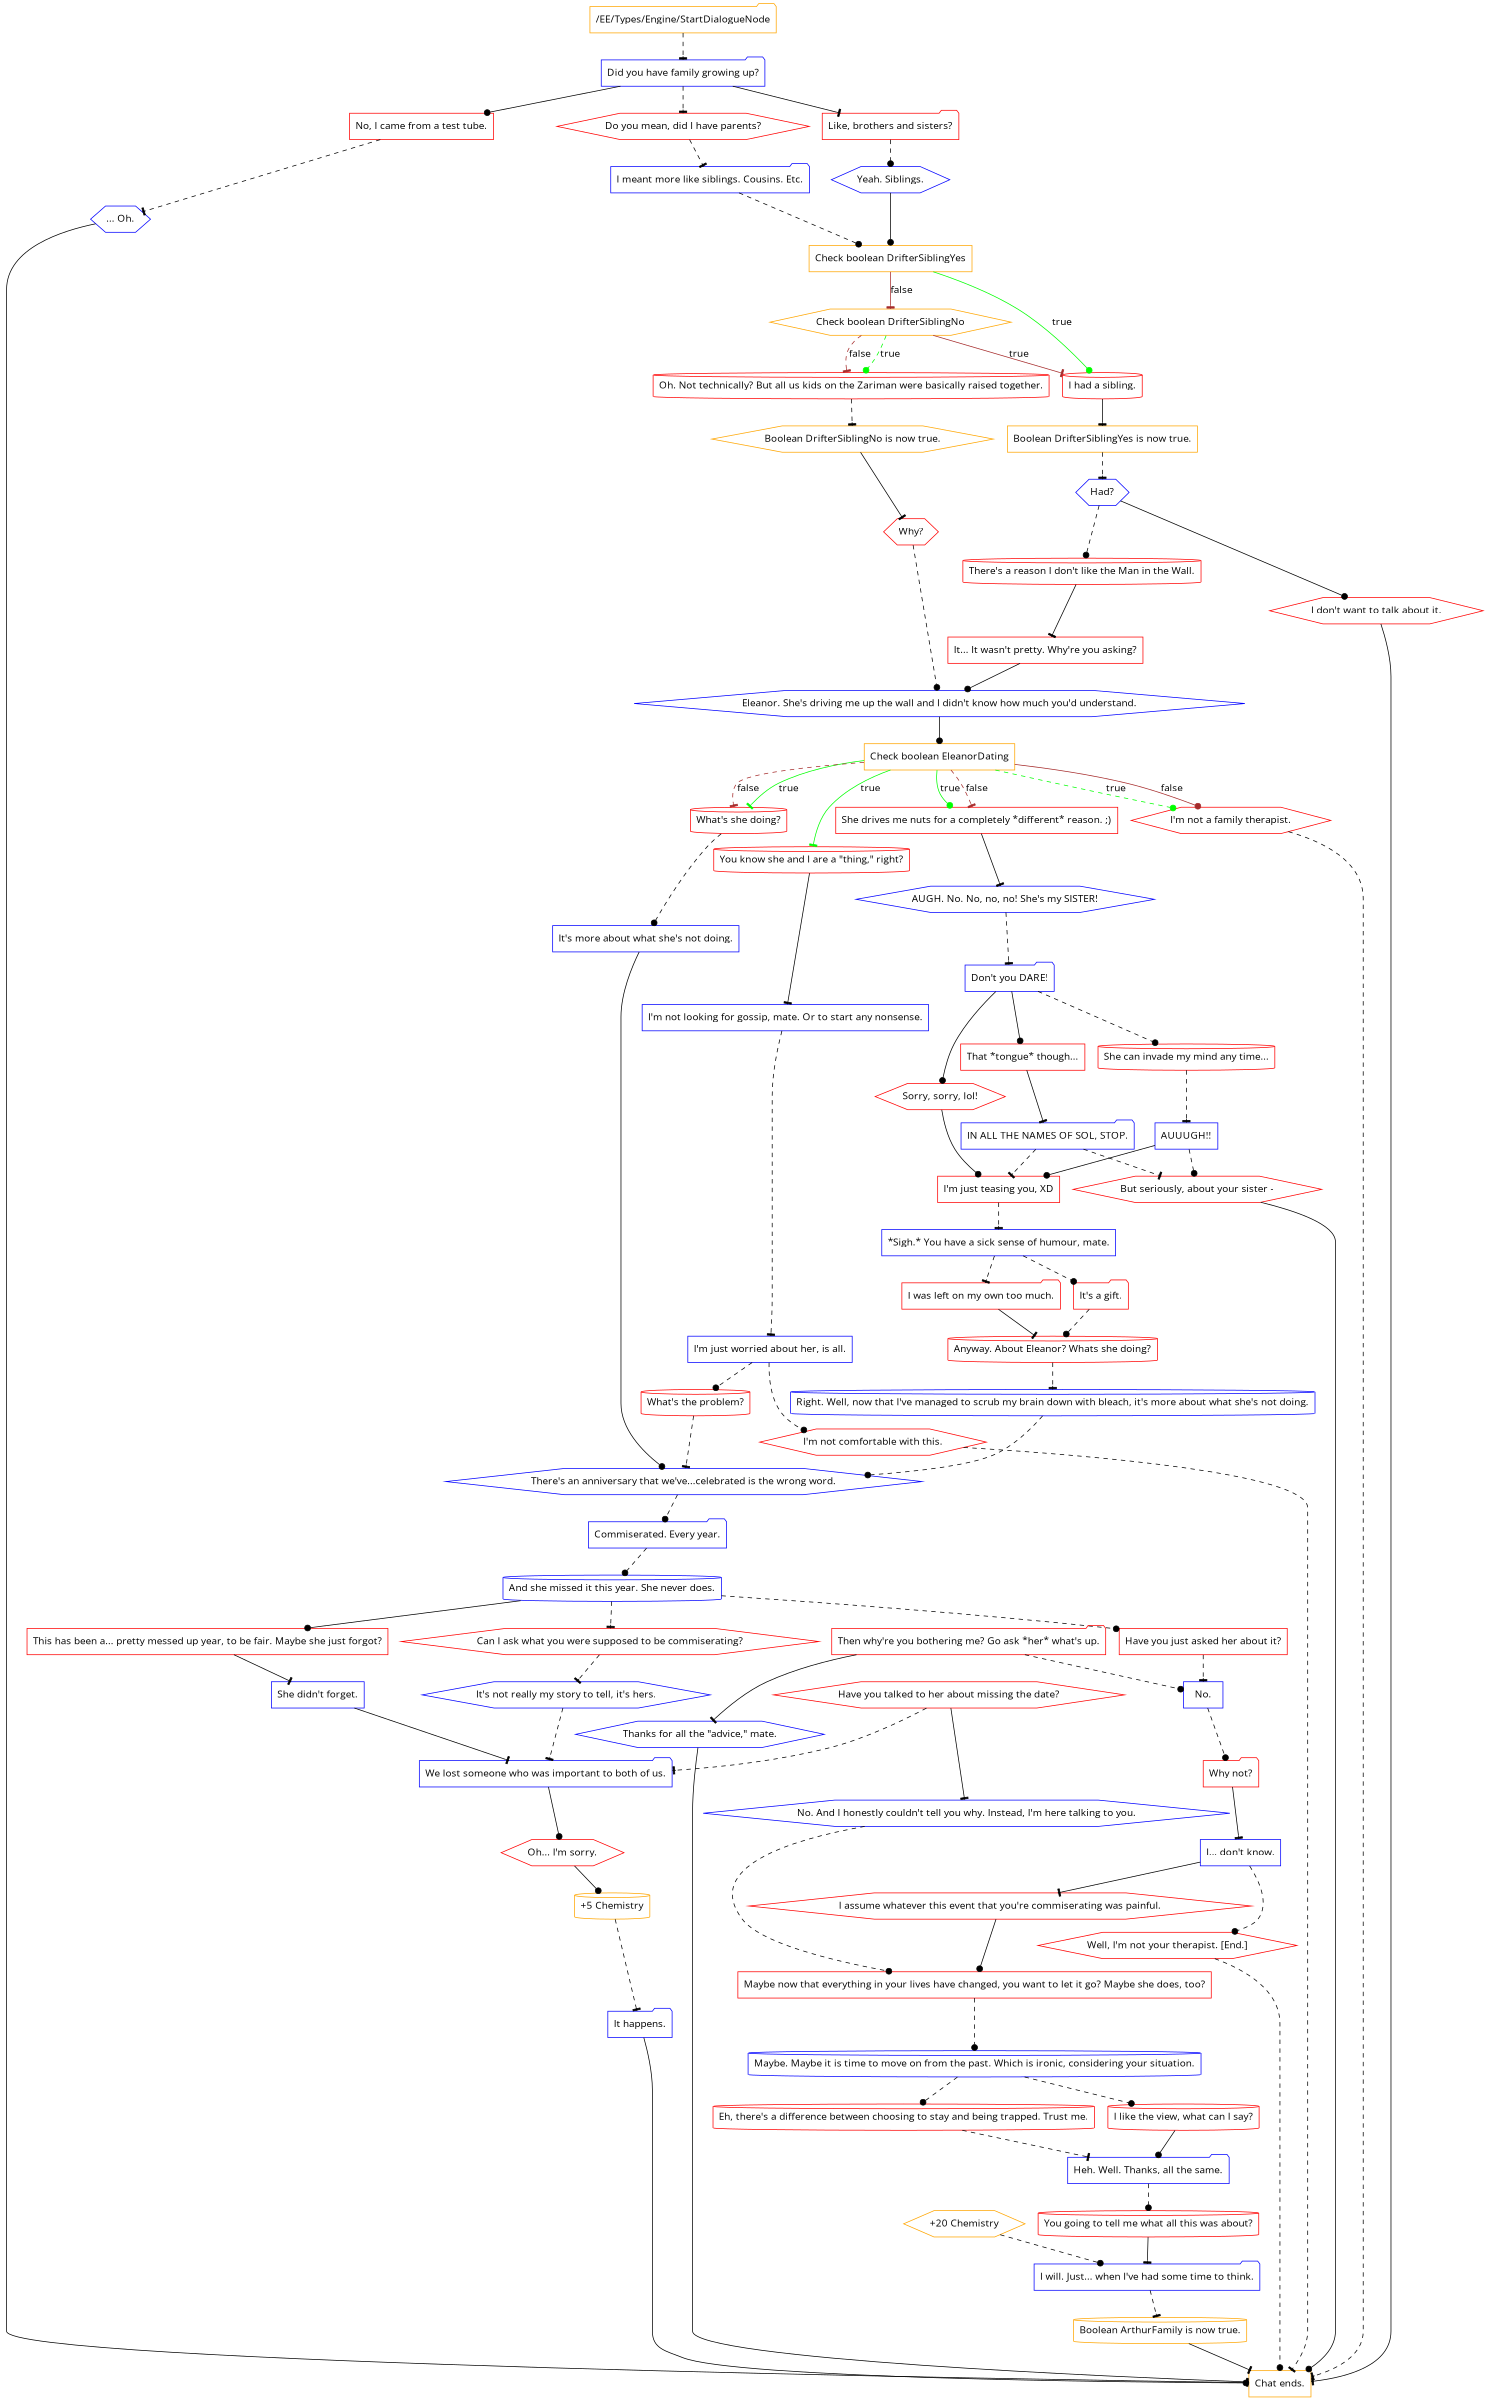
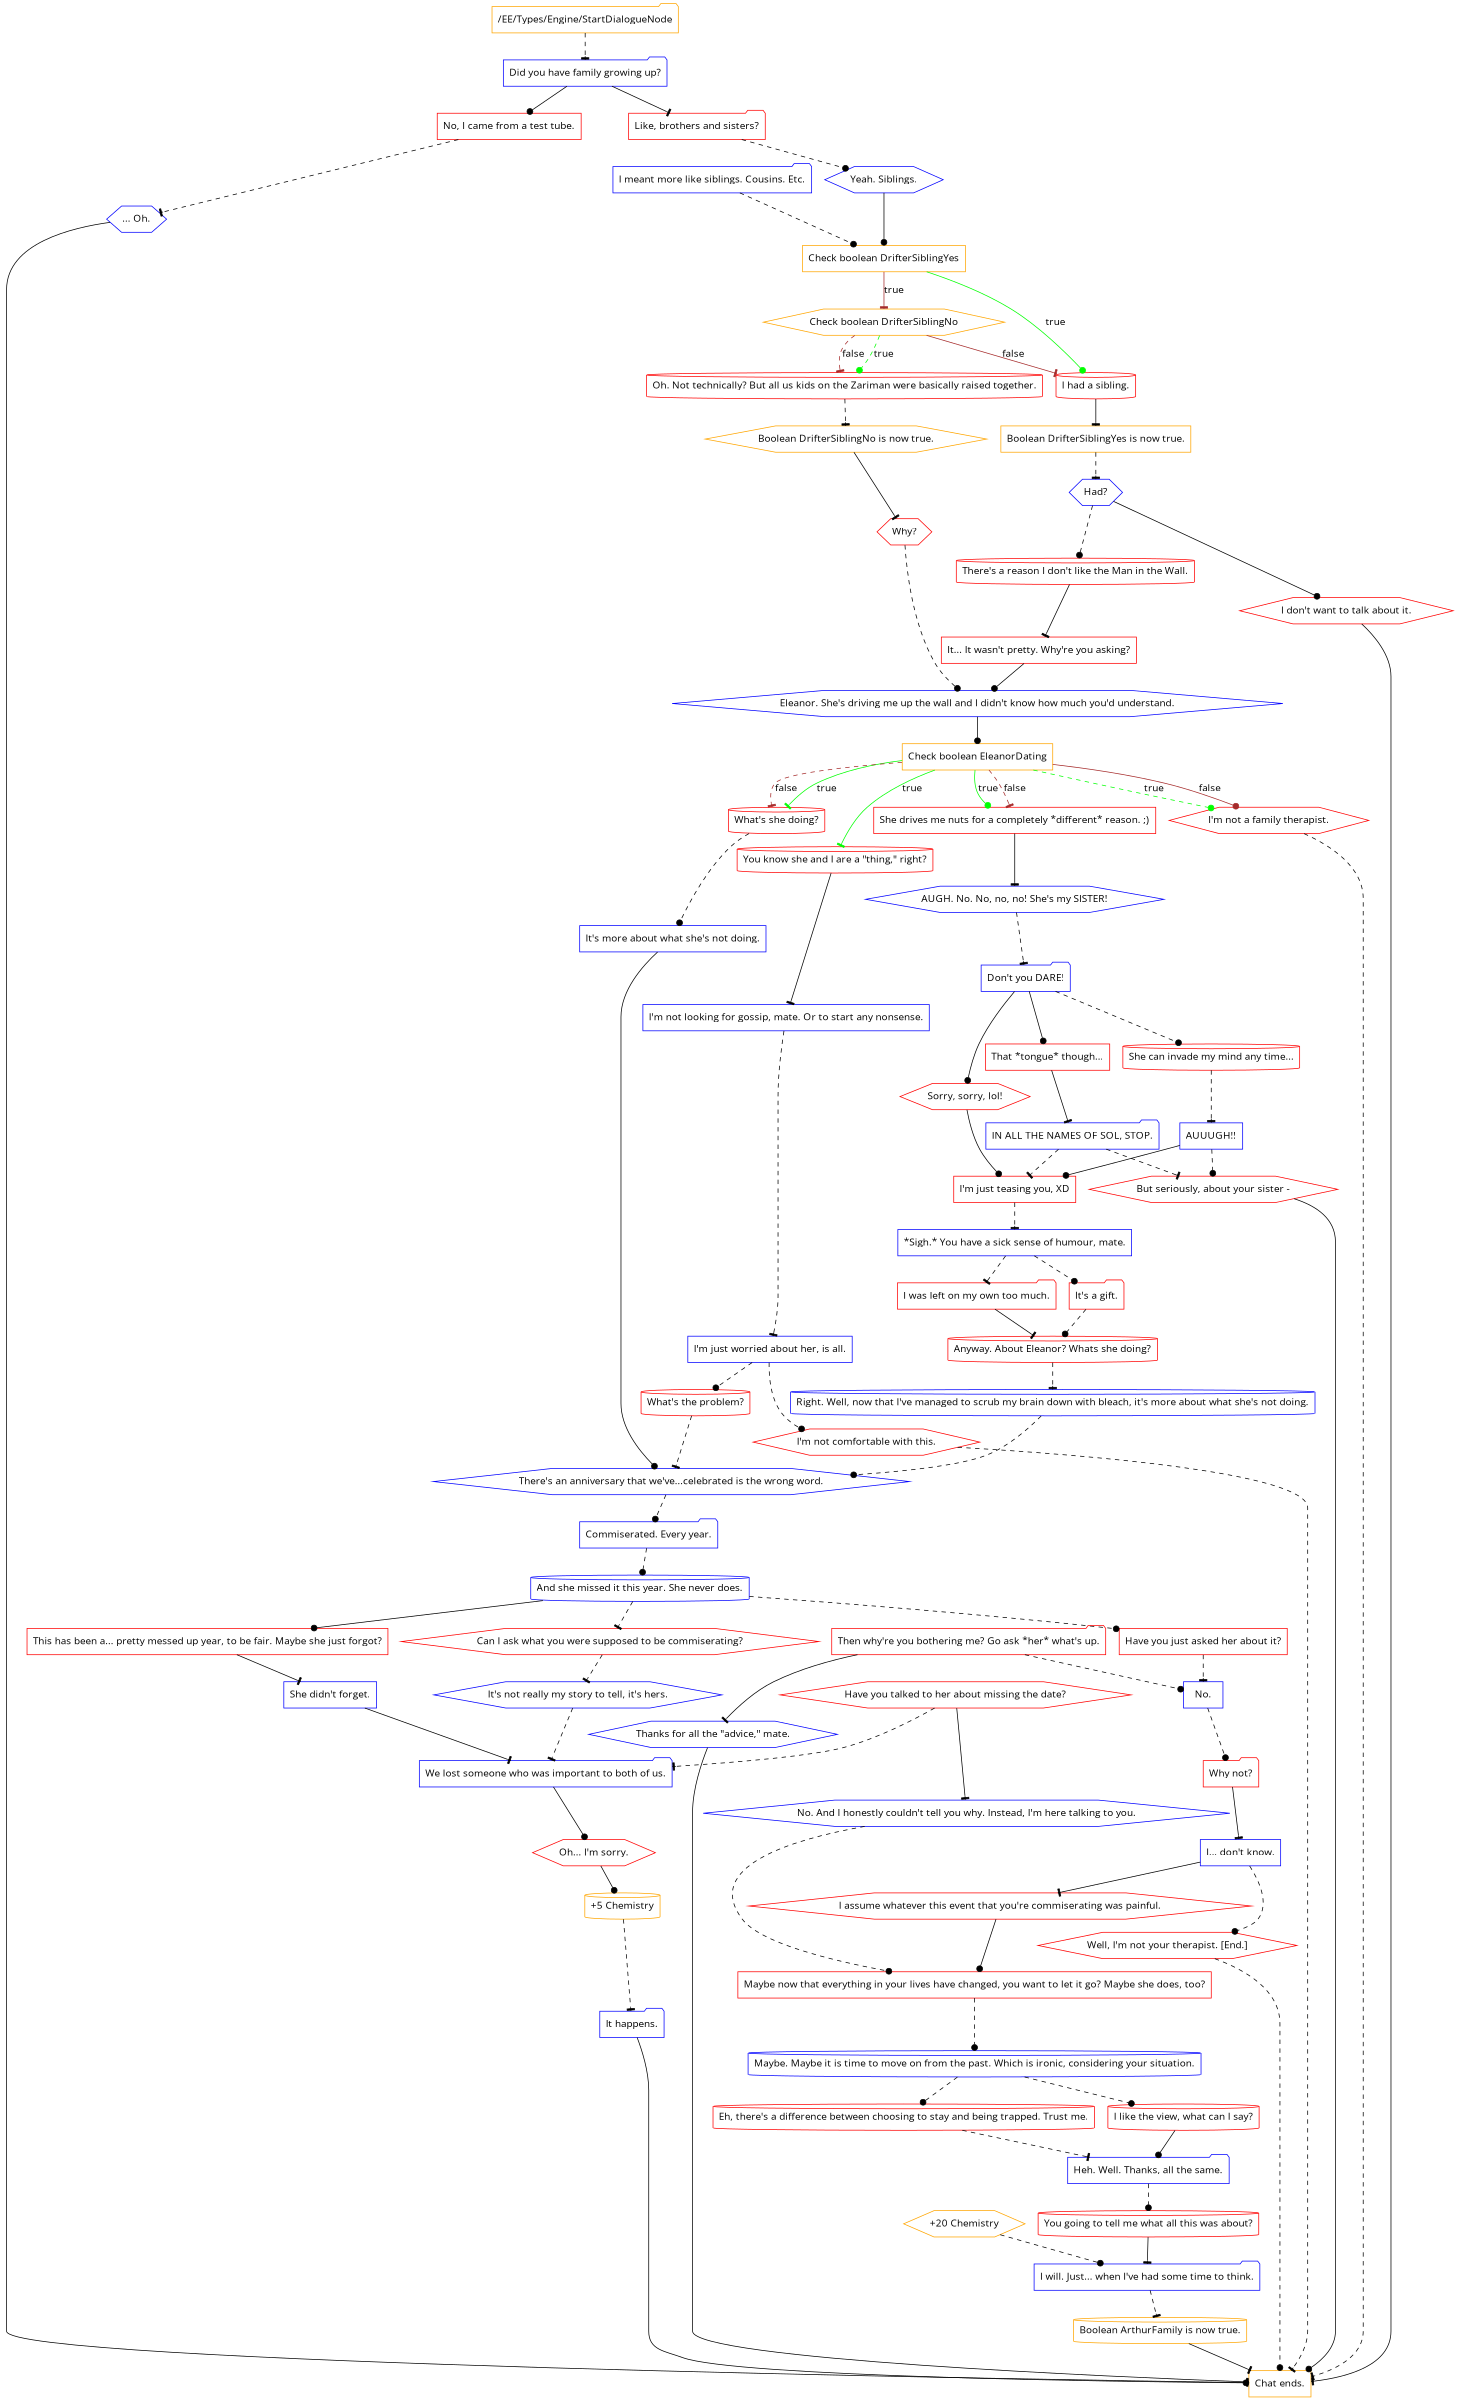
(683, 126) -> none
(902, 290) -> (894, 290)
(1019, 354) -> (1014, 354)
